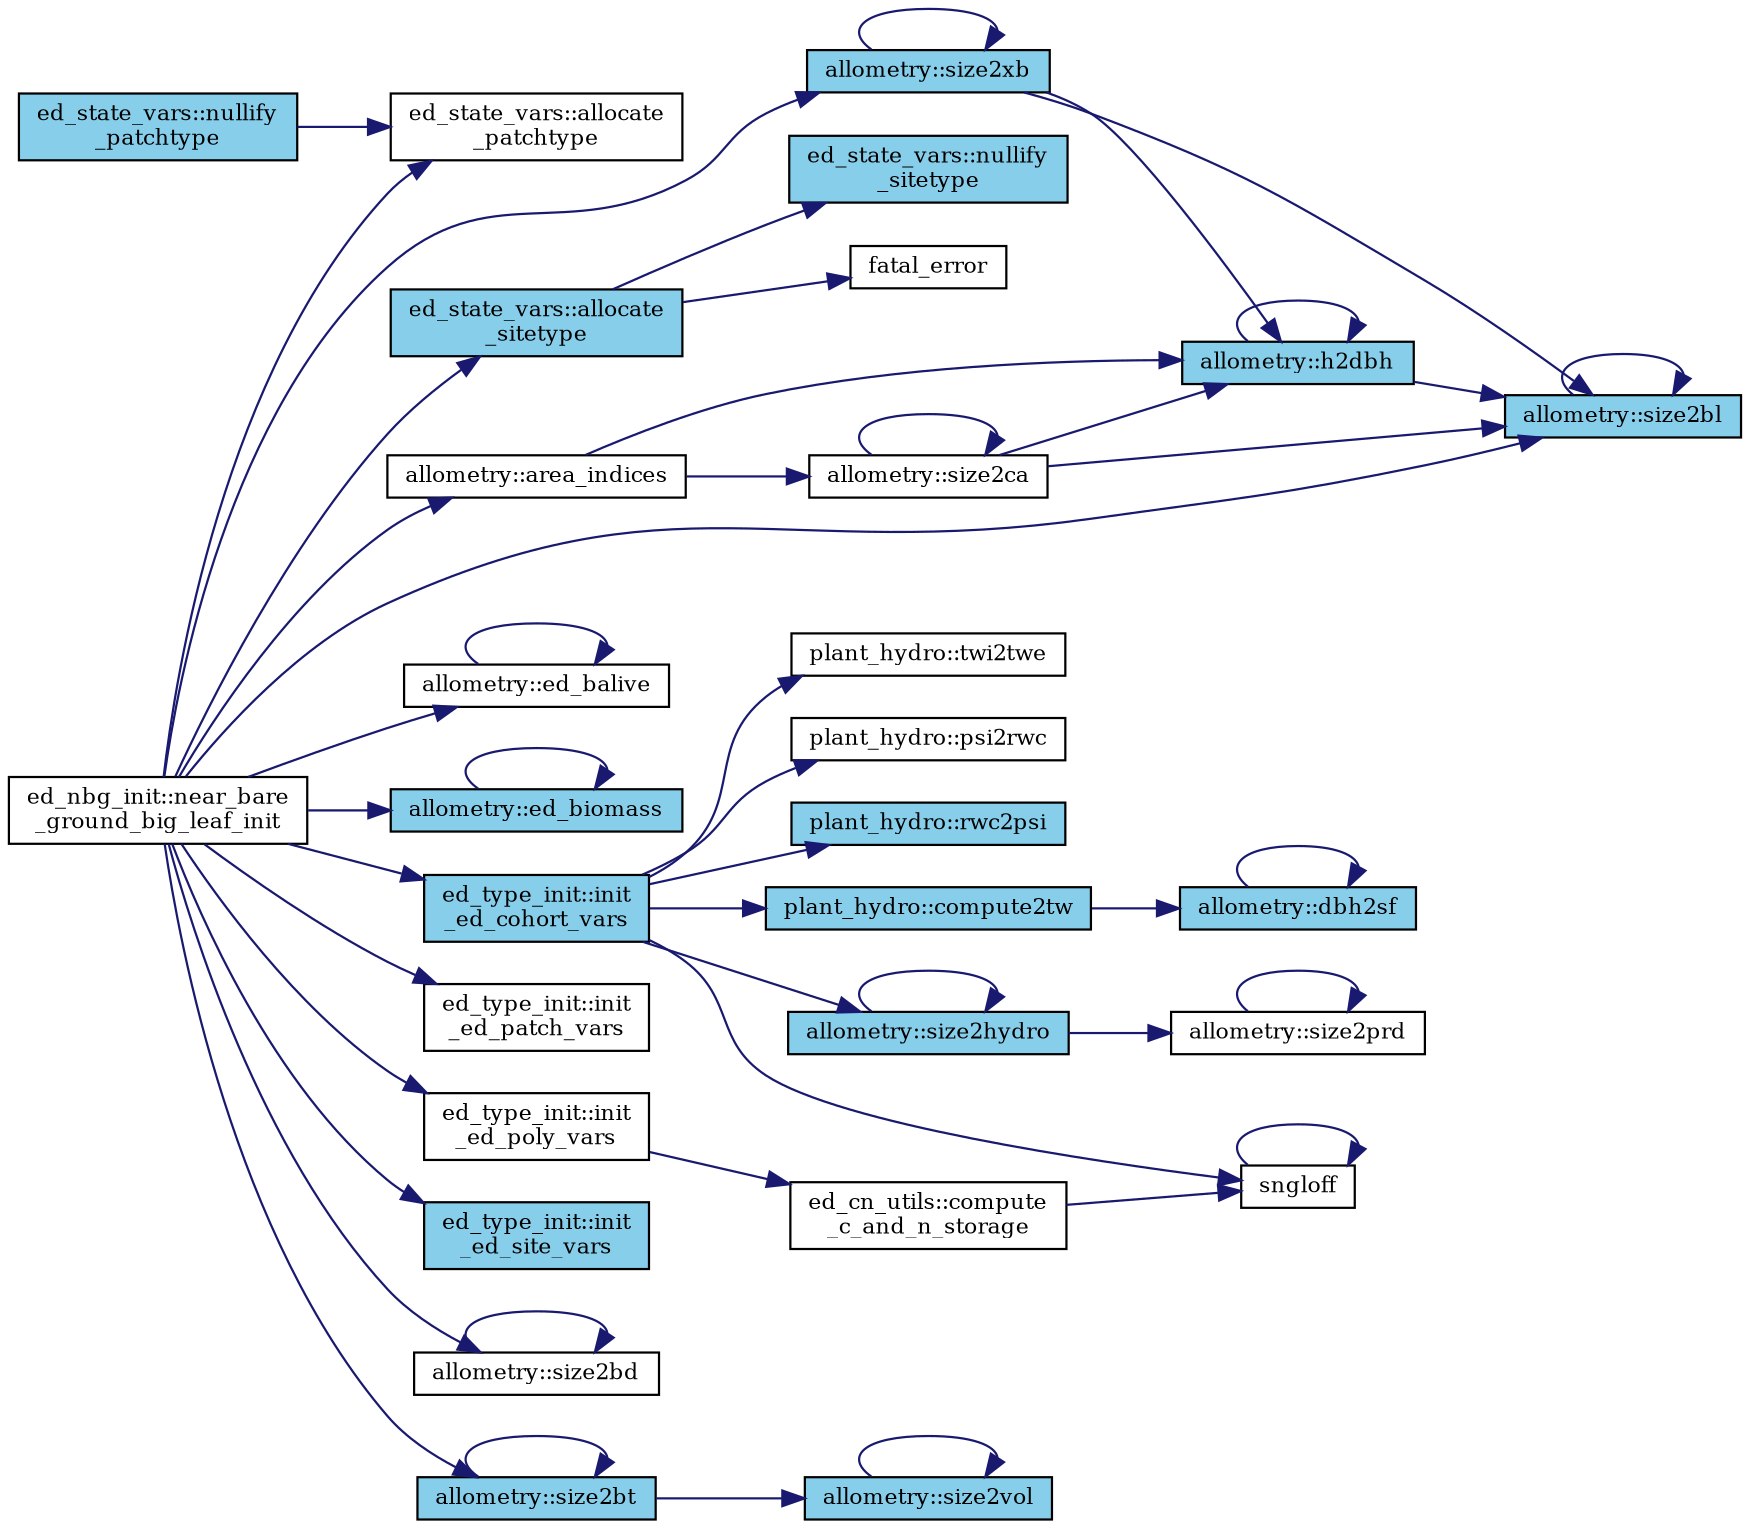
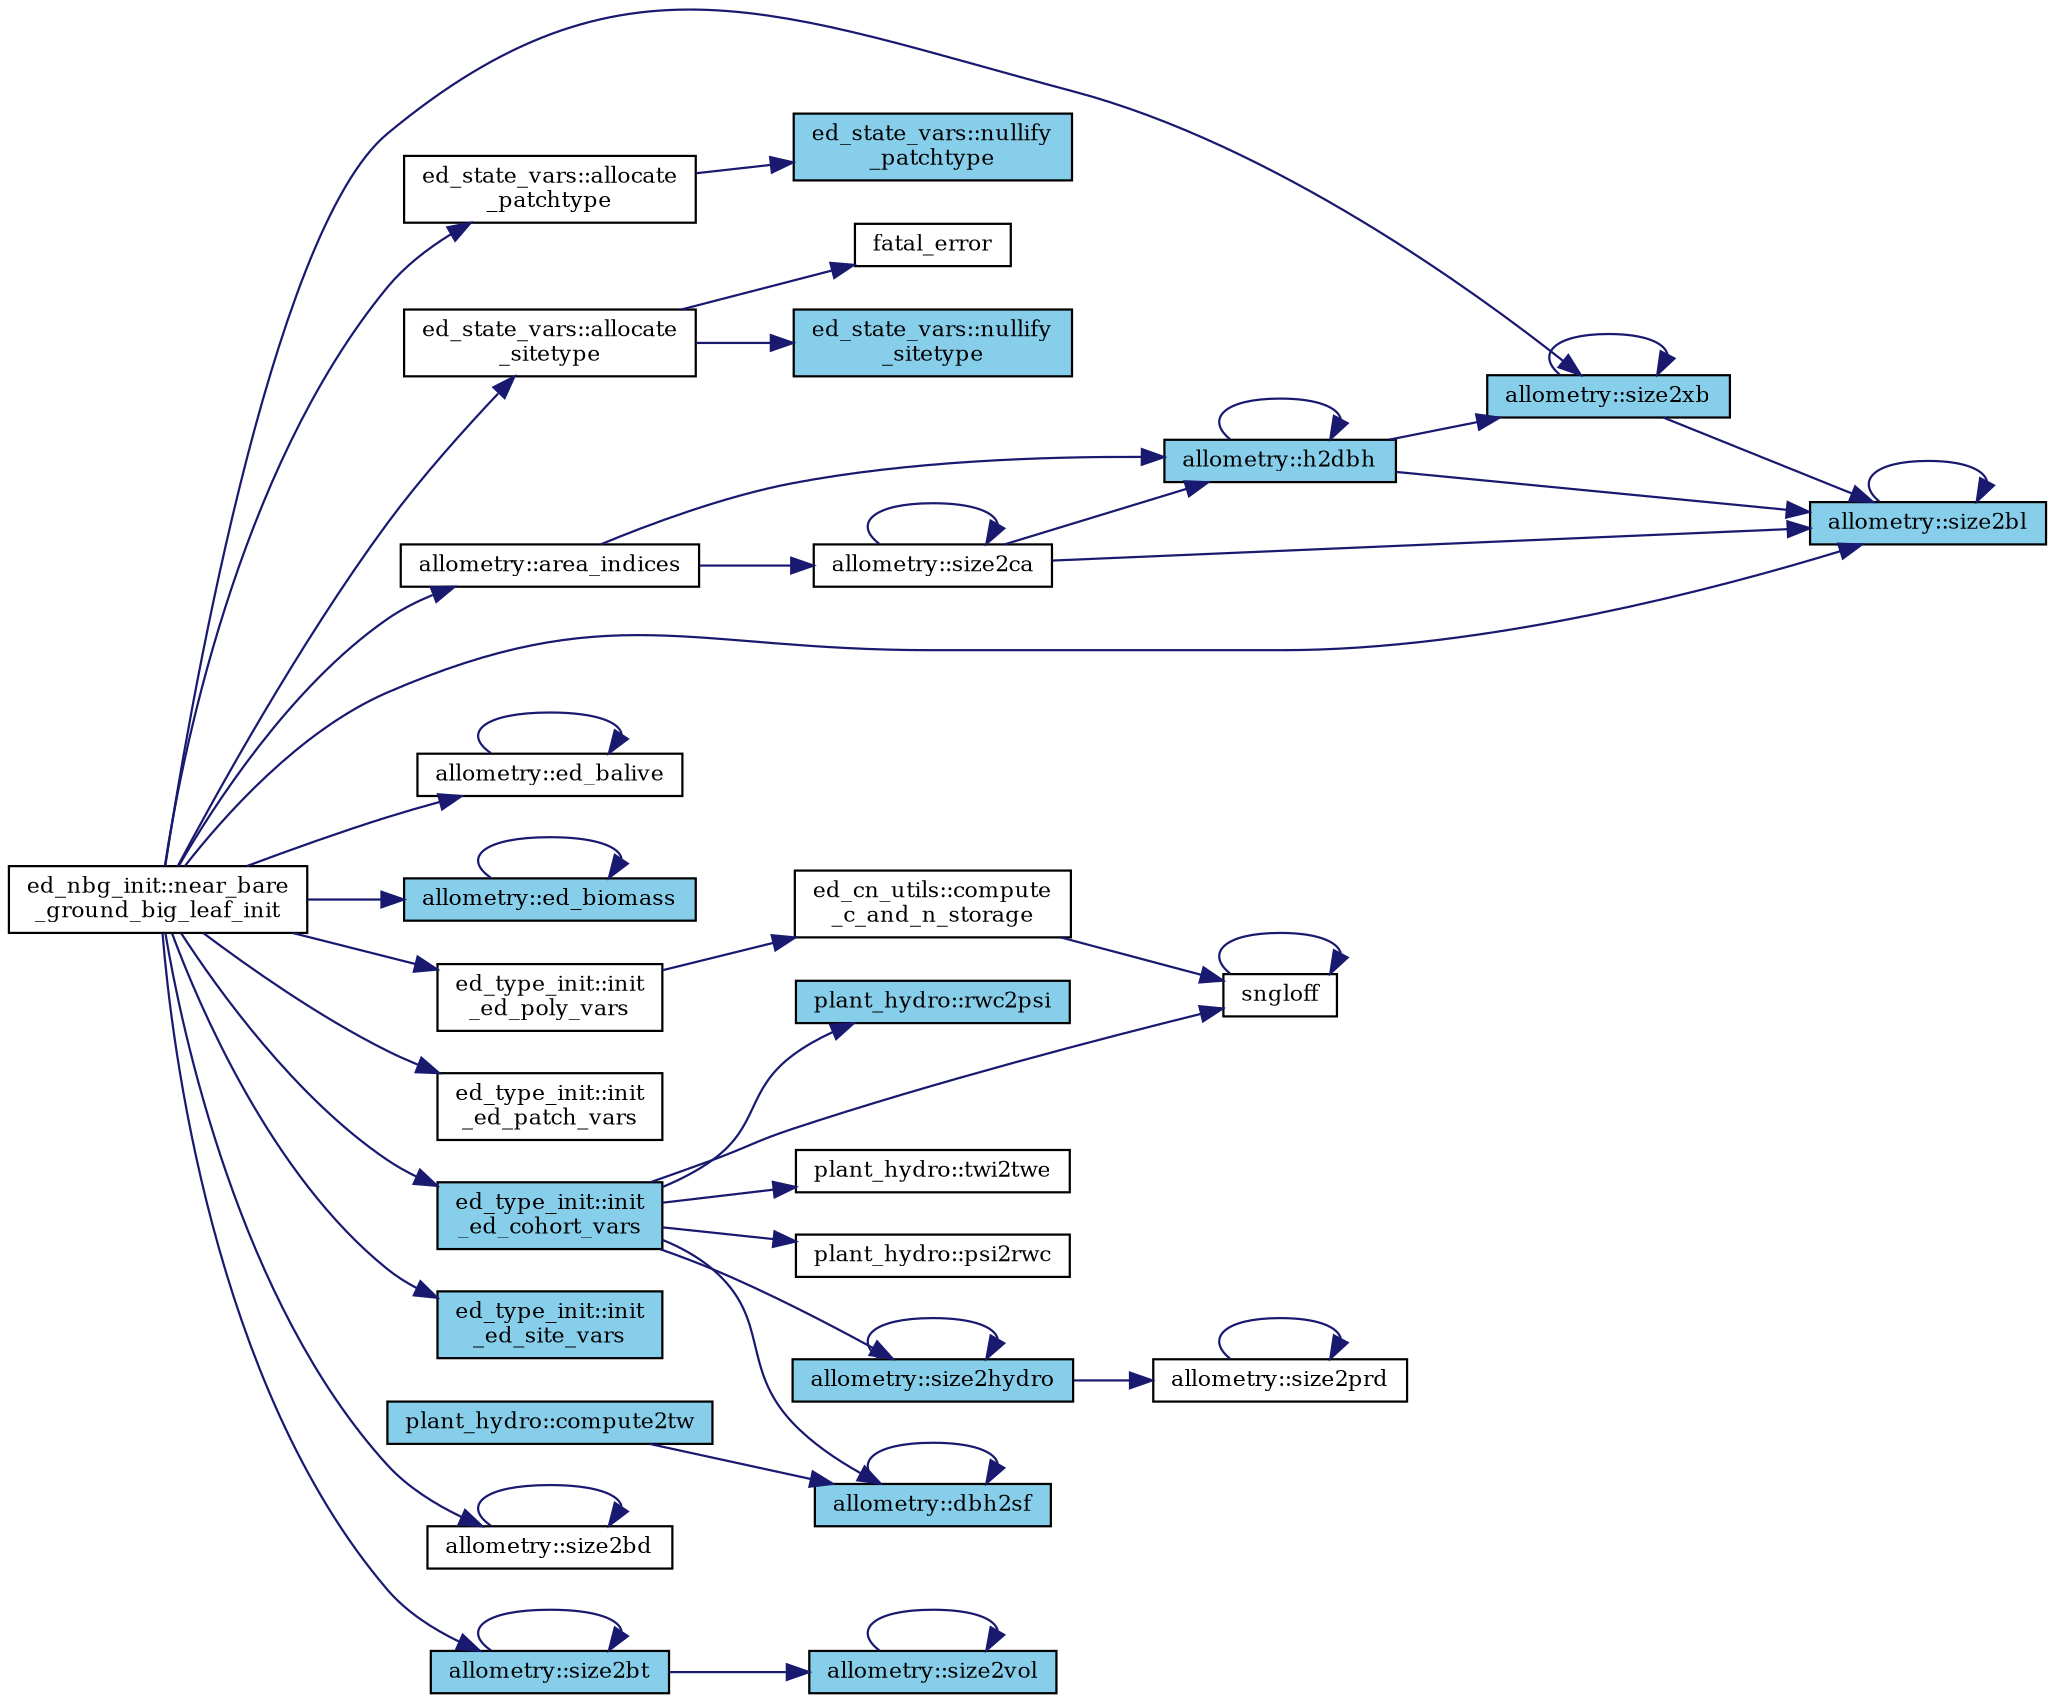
(333, 127) -> (733, 169)
(1170, 194) -> (1433, 431)
(537, 323) -> (550, 343)
(696, 908) -> (758, 1357)
